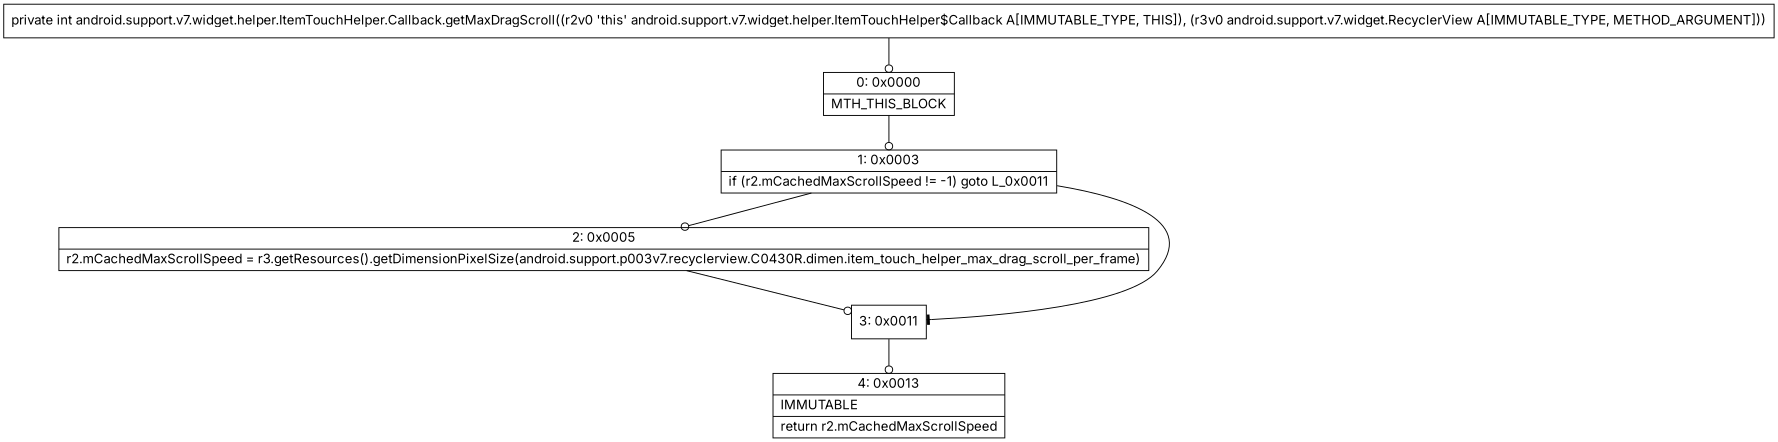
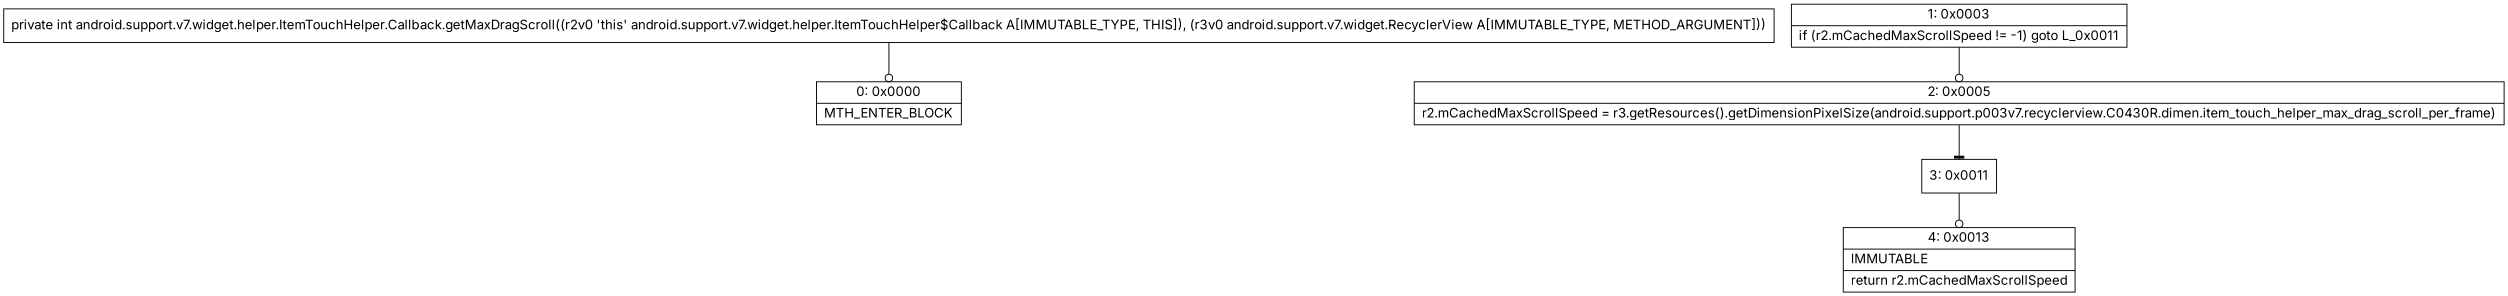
(889, 104) -> (889, 114)
(889, 129) -> none
(1127, 289) -> none
(765, 290) -> (1959, 140)
